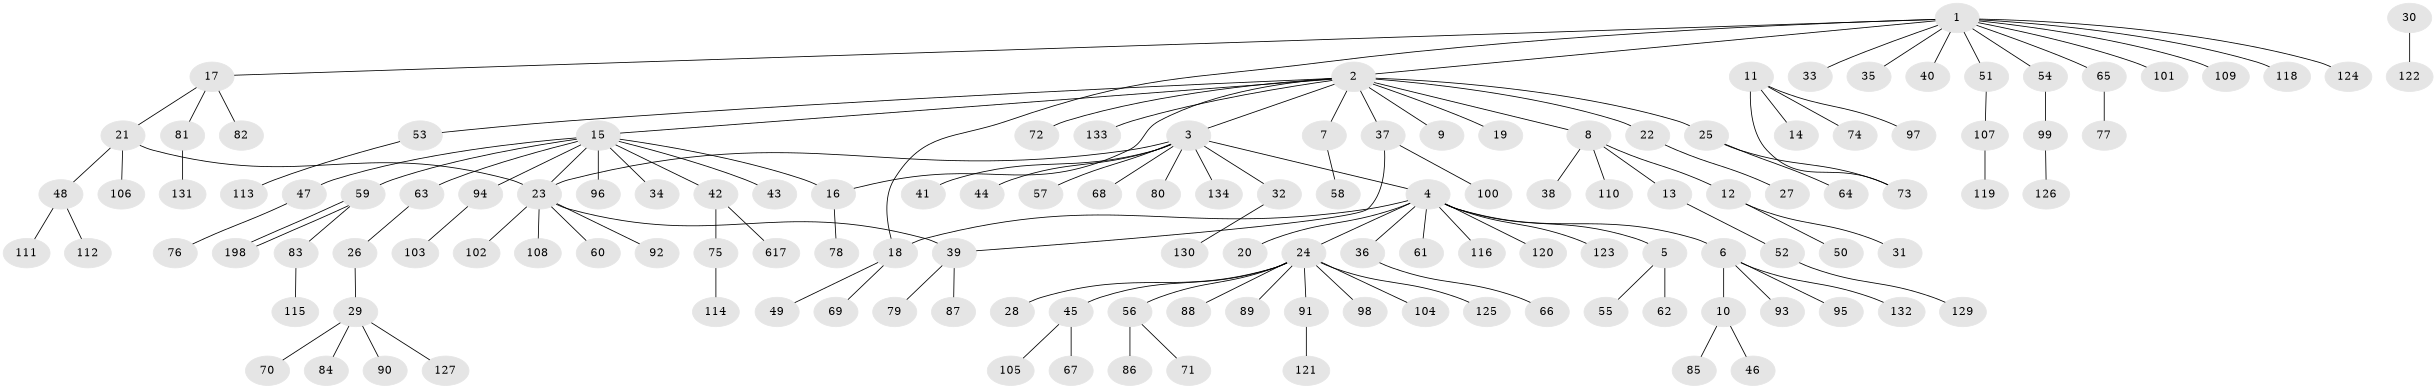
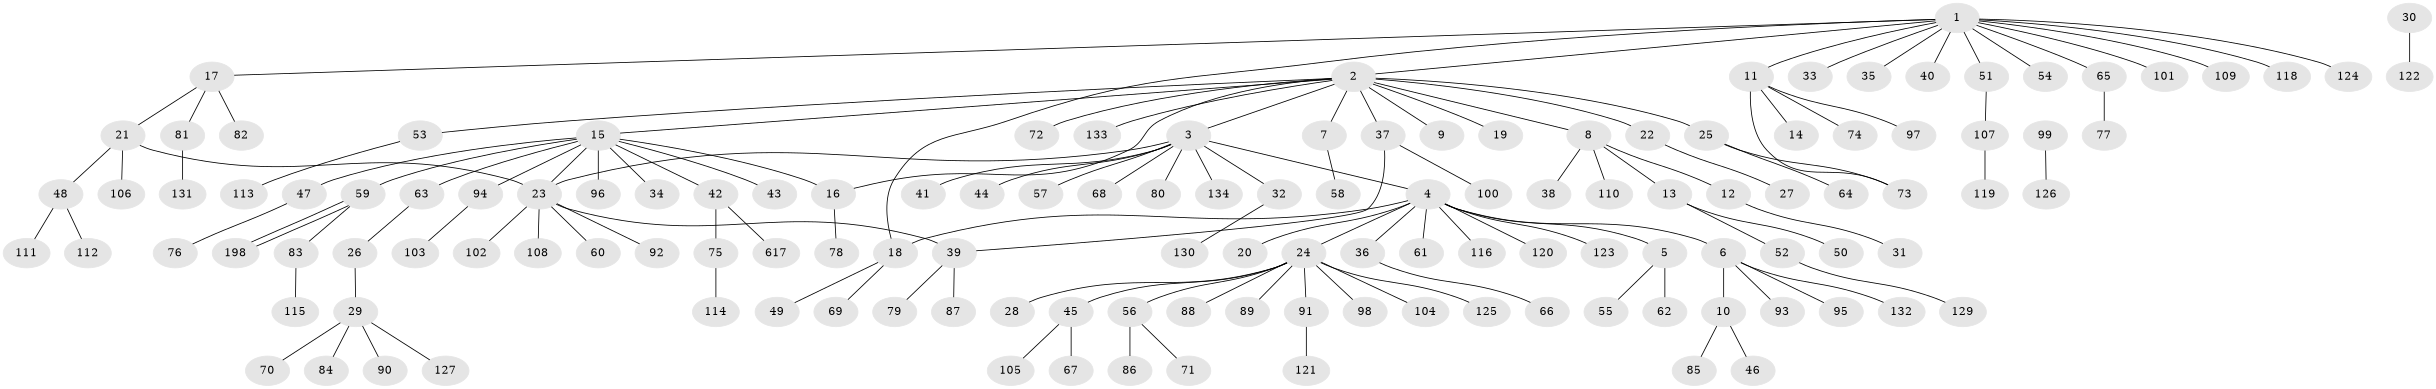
none -> (1851, 41)
(2045, 106) -> none
(1785, 224) -> (1756, 224)
